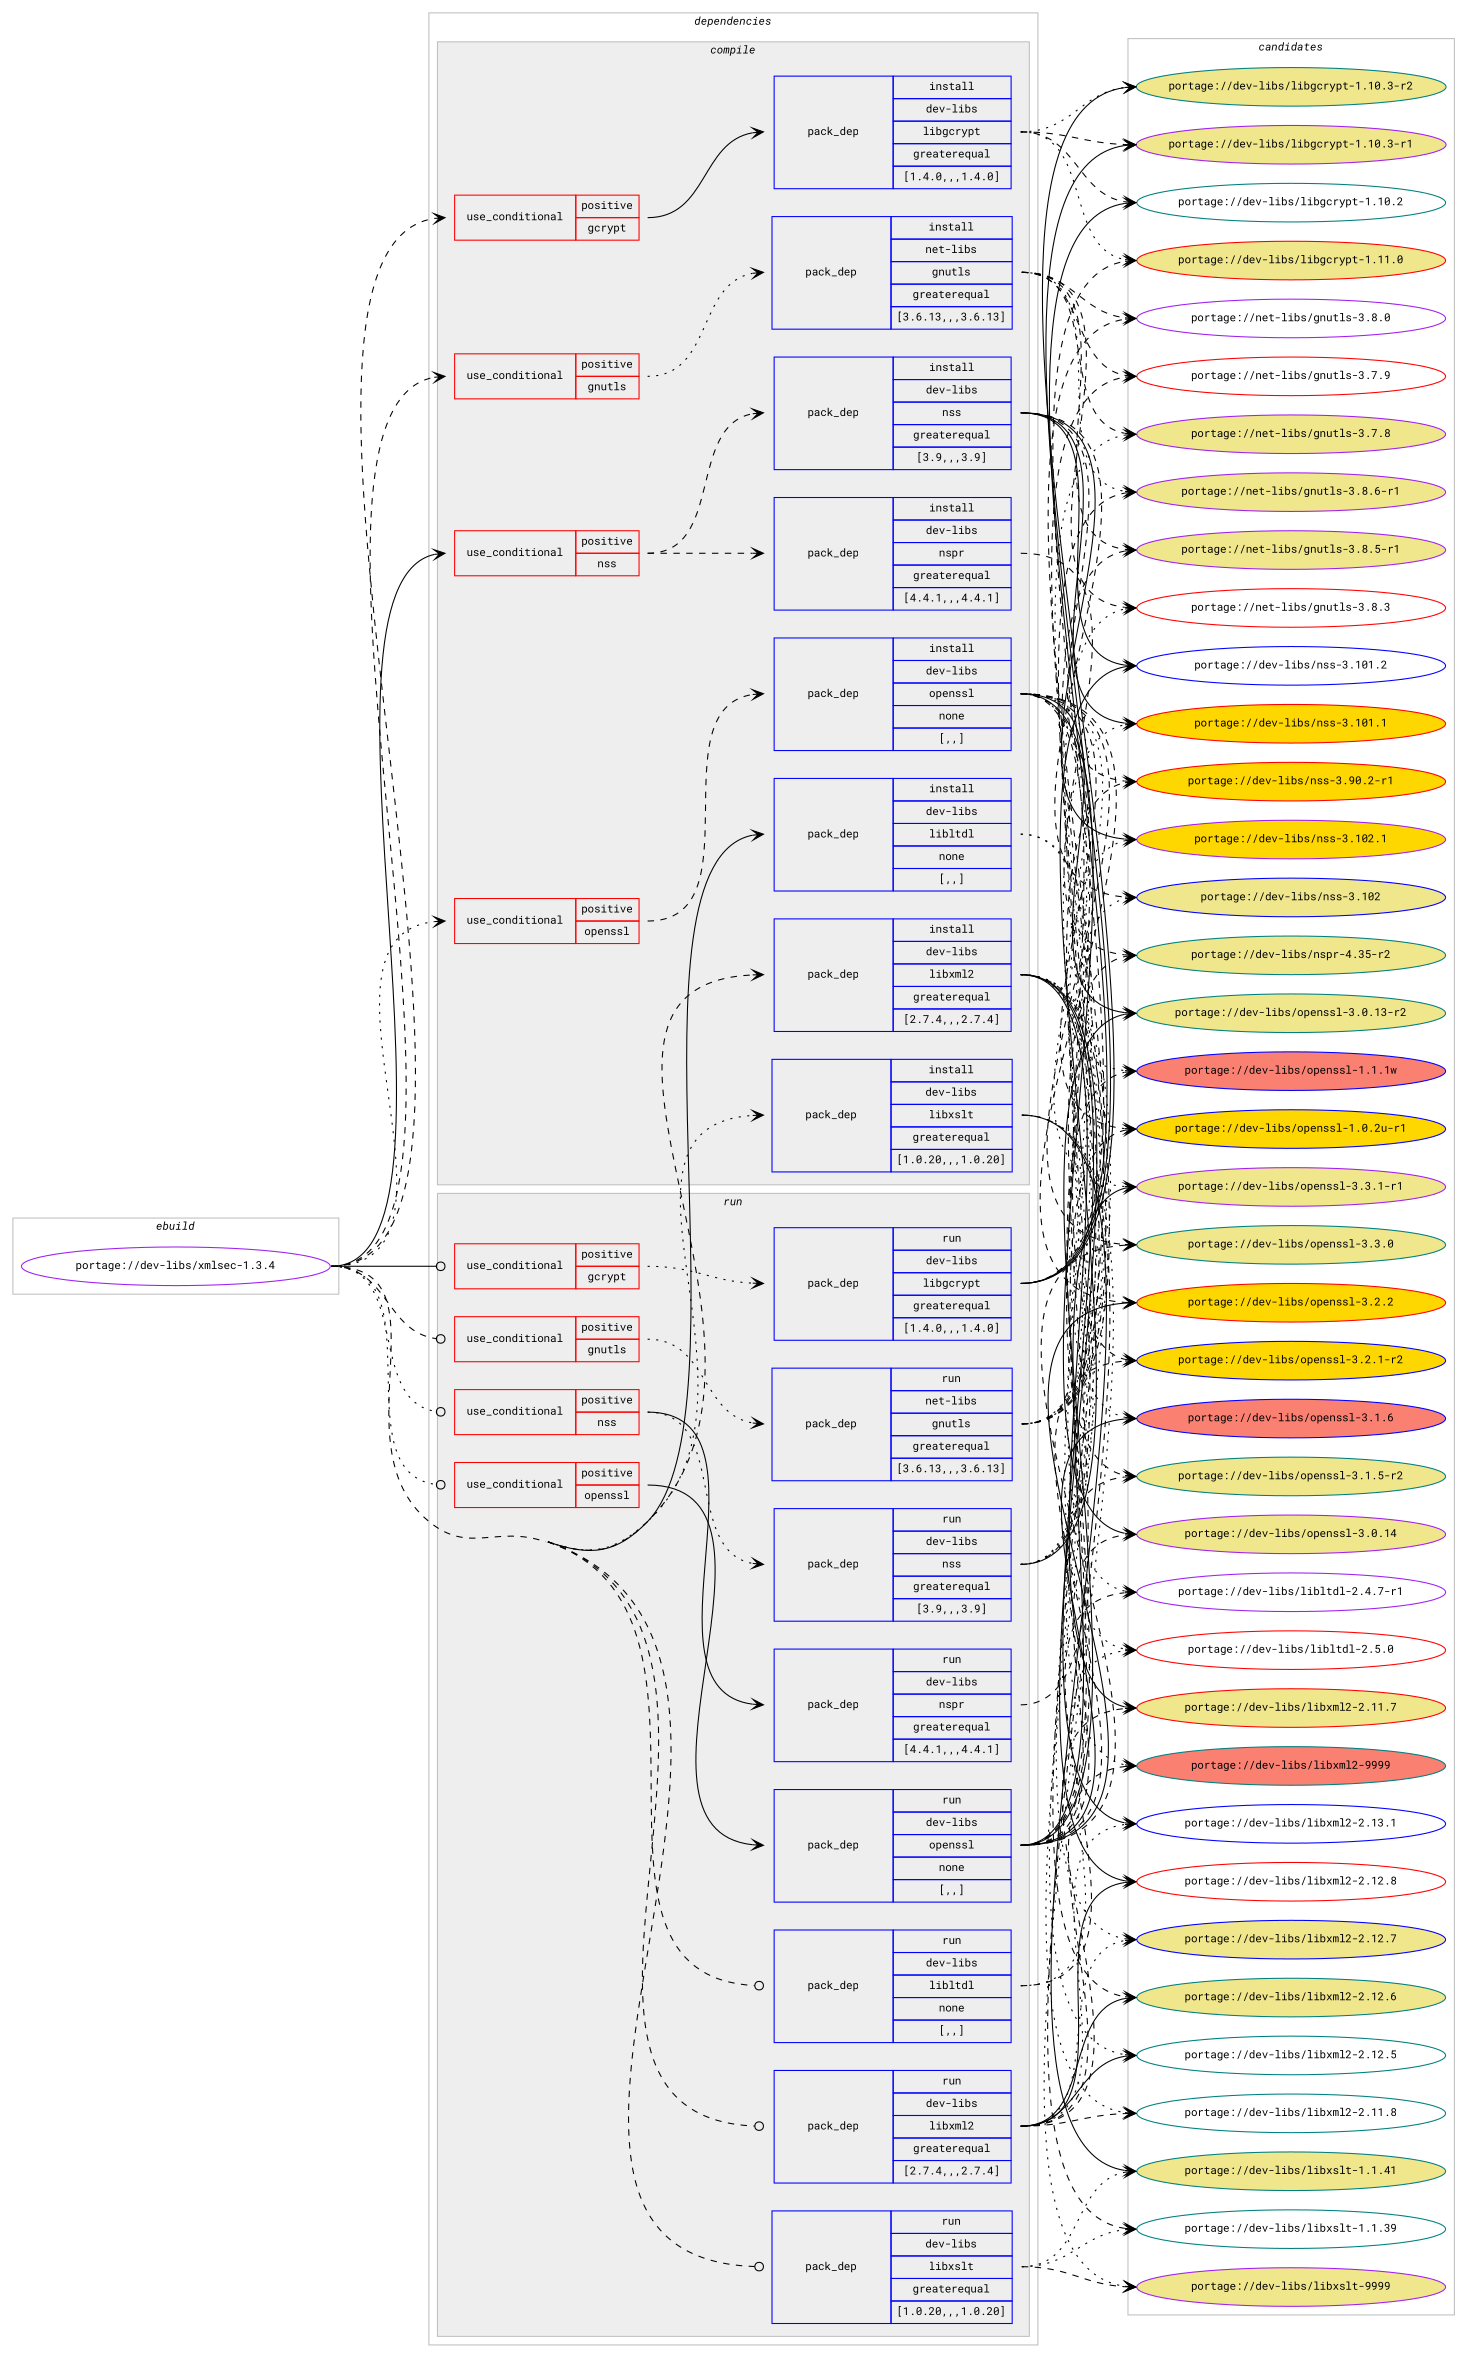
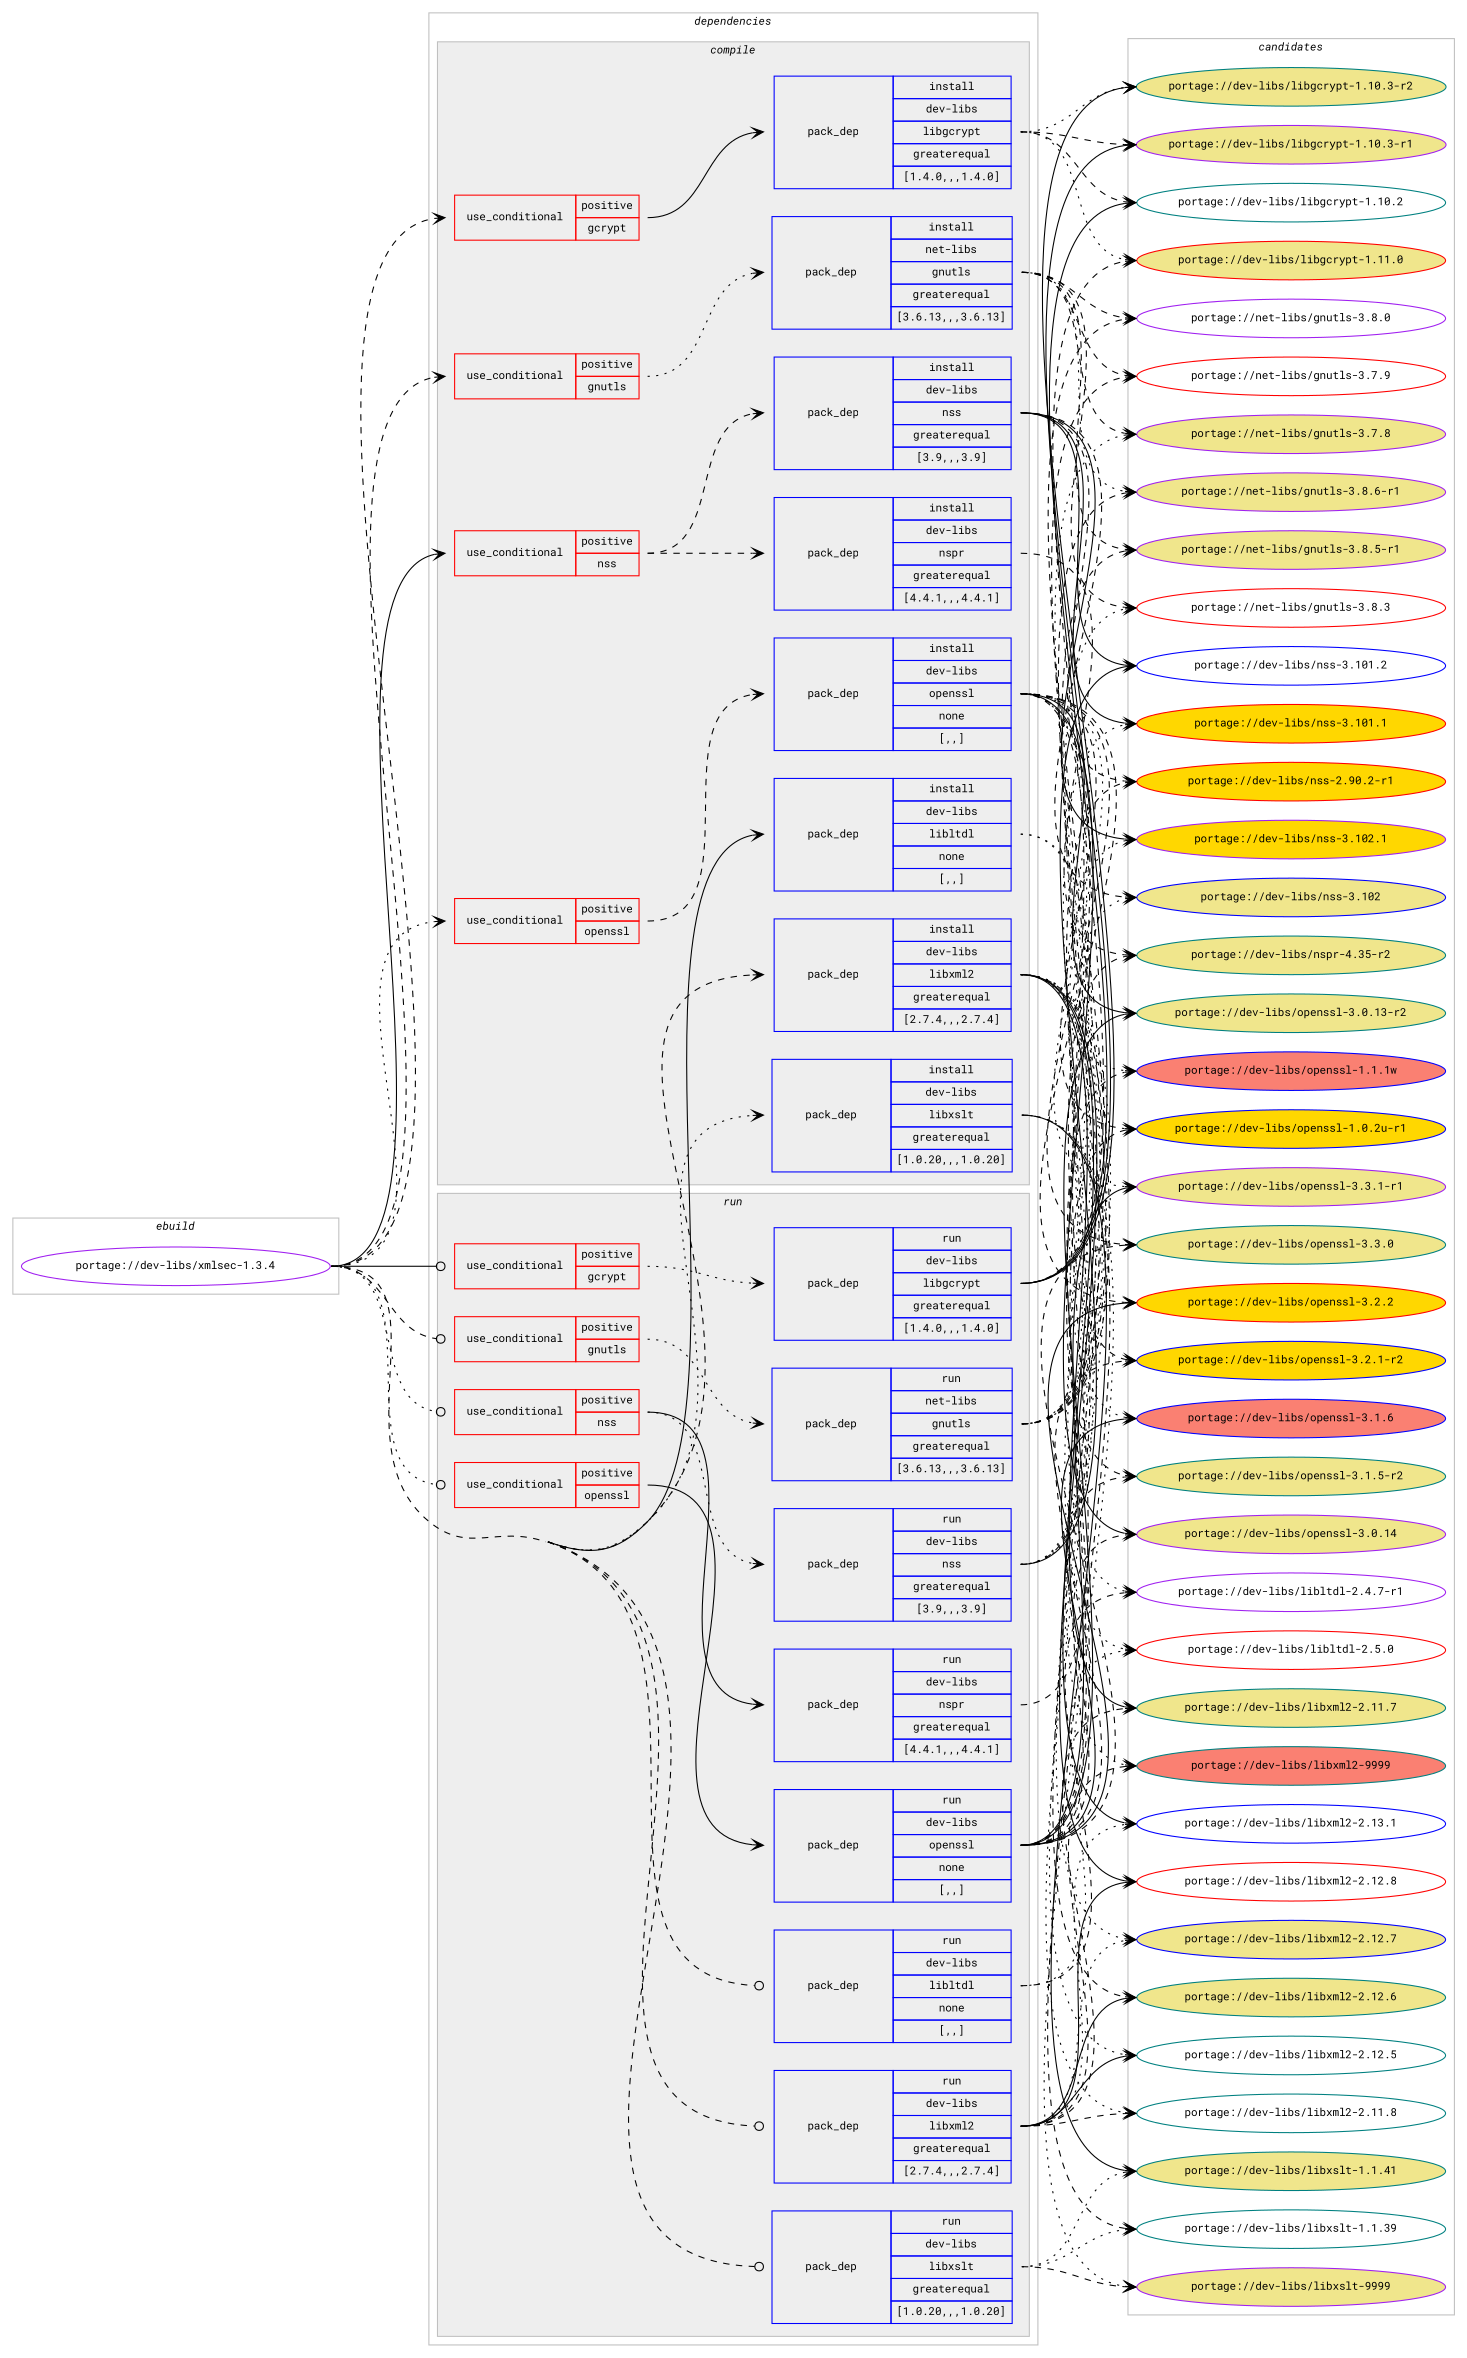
(1291, 782) -> (1291, 782)
(1291, 1708) -> (1291, 1708)
